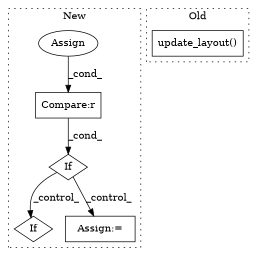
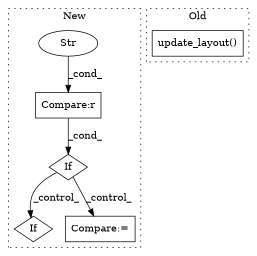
(68, 43) -> (68, 43)
(100, 229) -> (100, 229)
